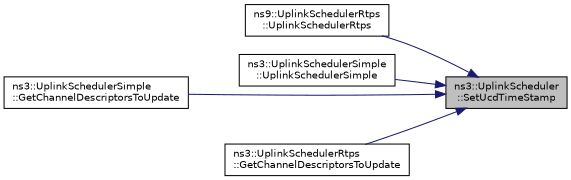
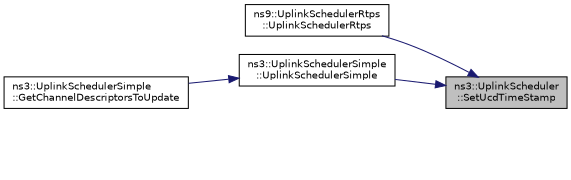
(312, 95) -> (209, 81)
(317, 160) -> none
